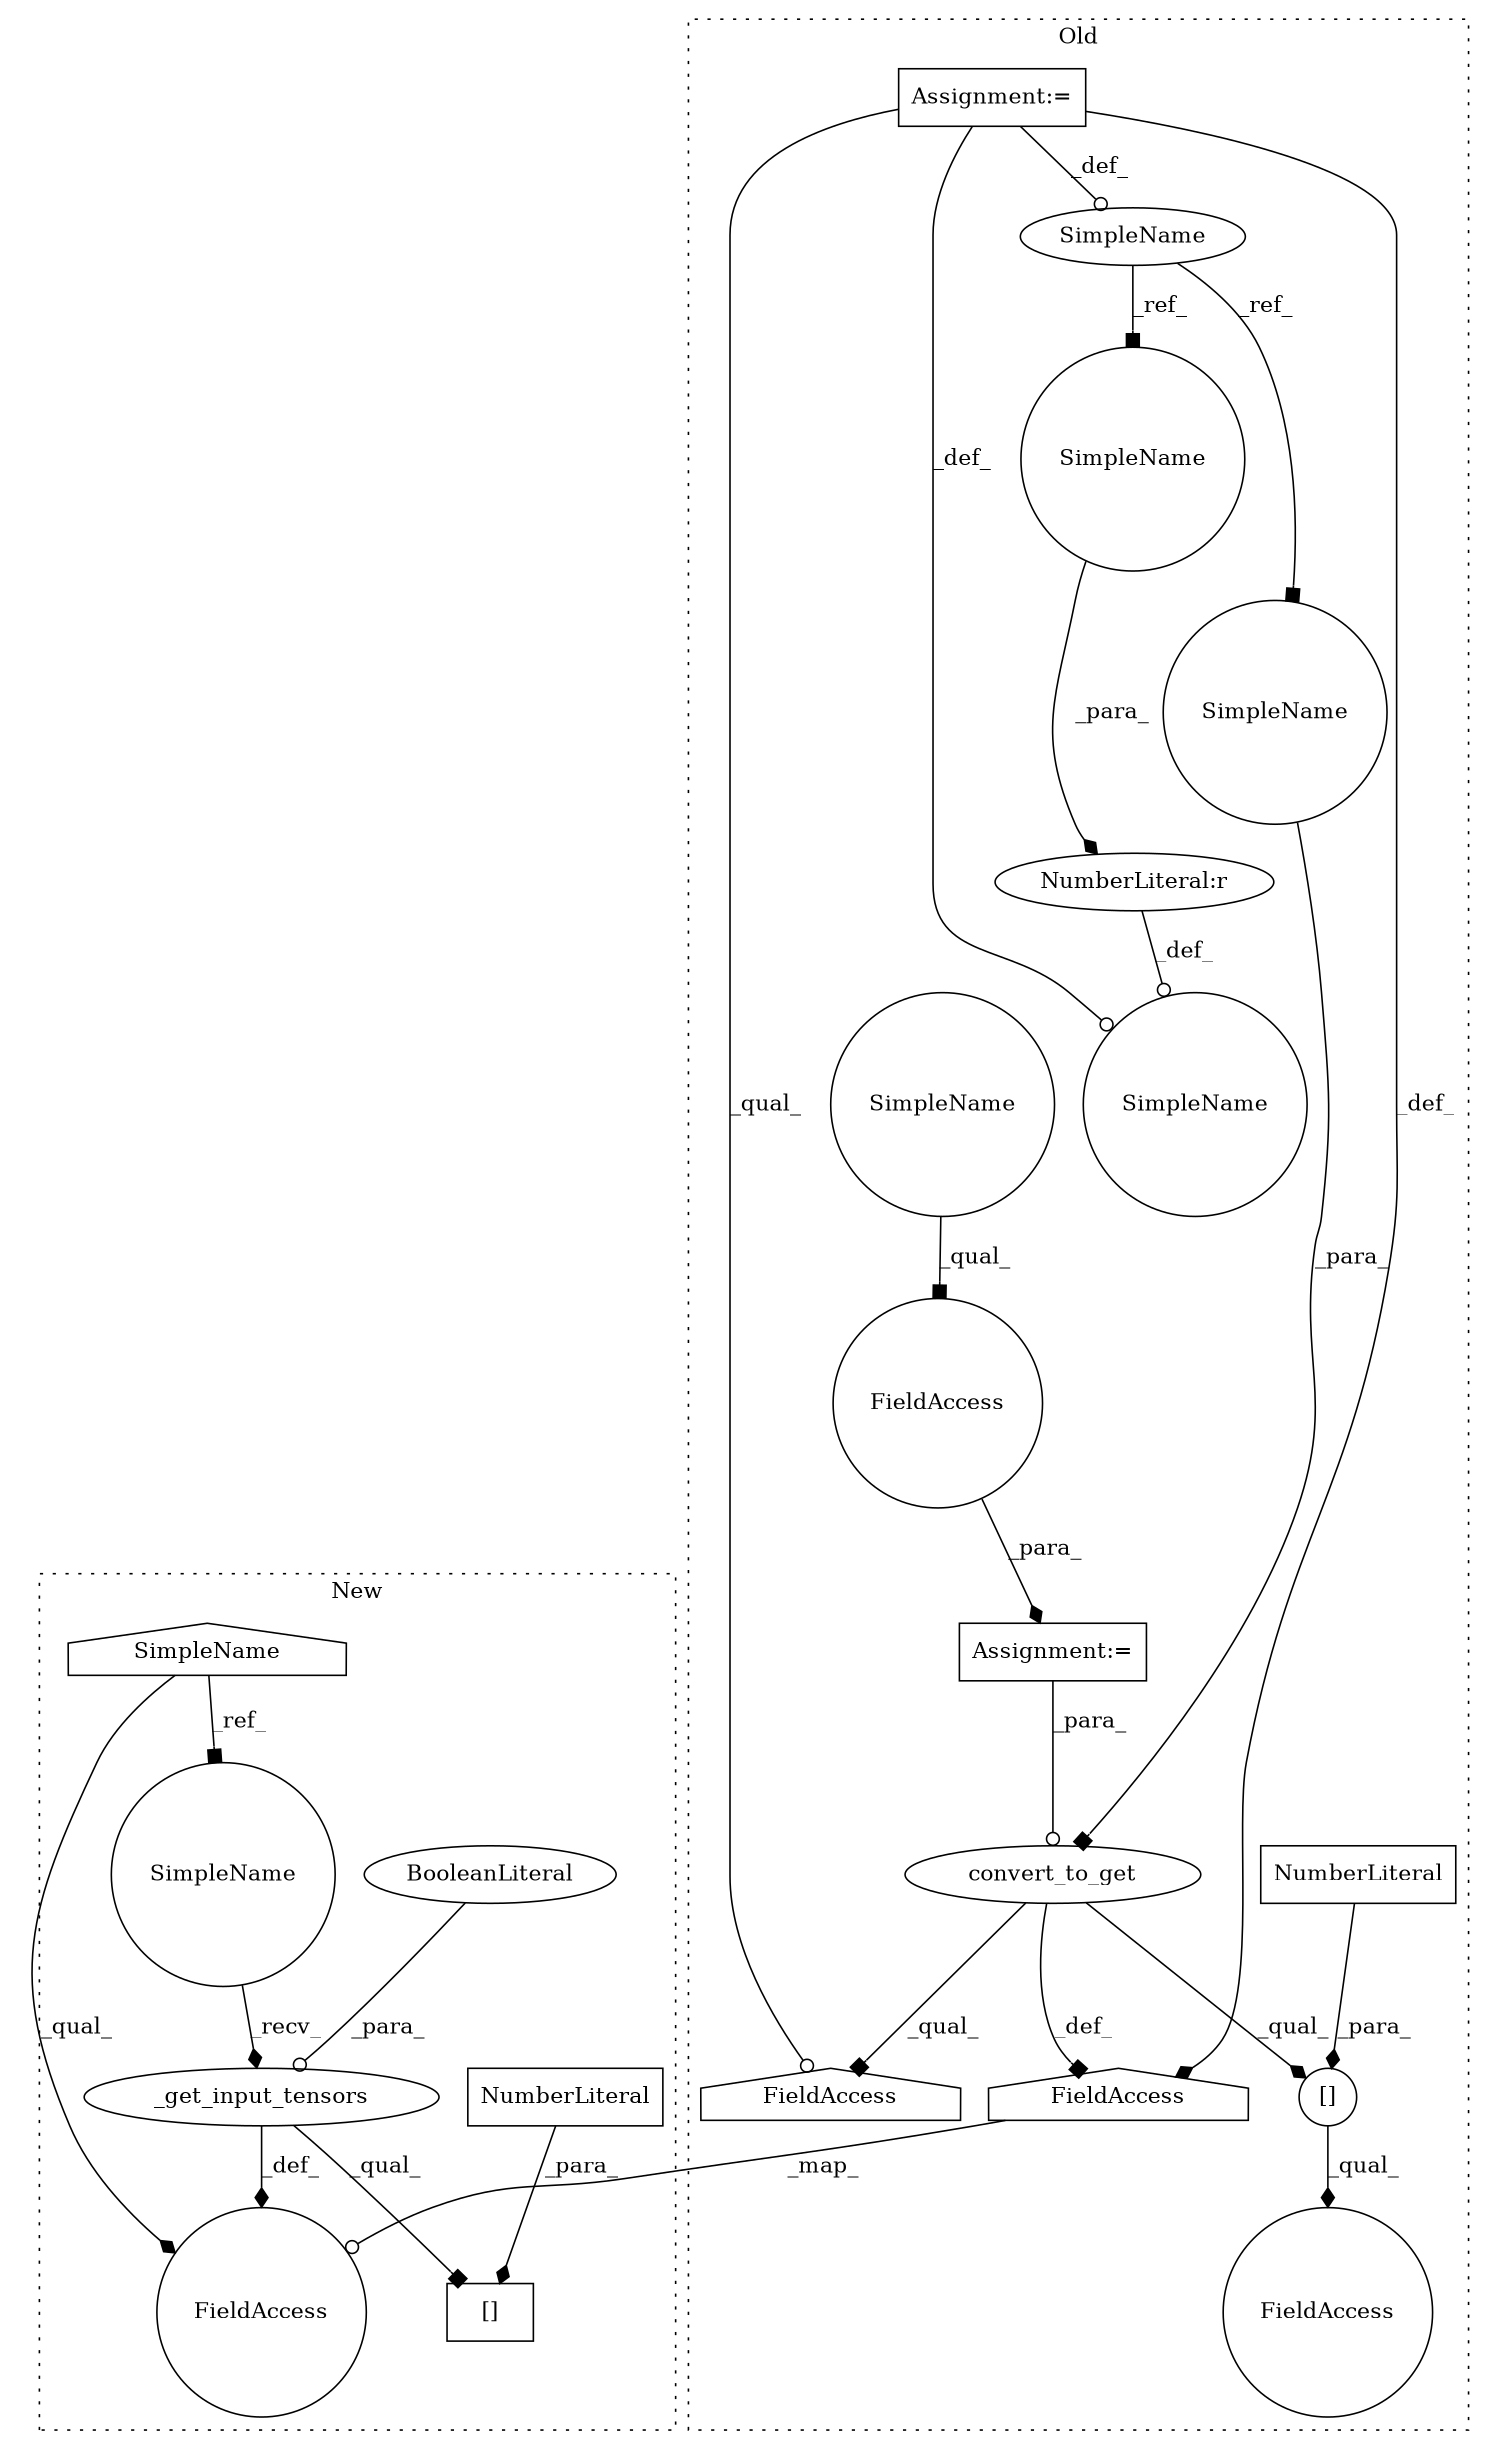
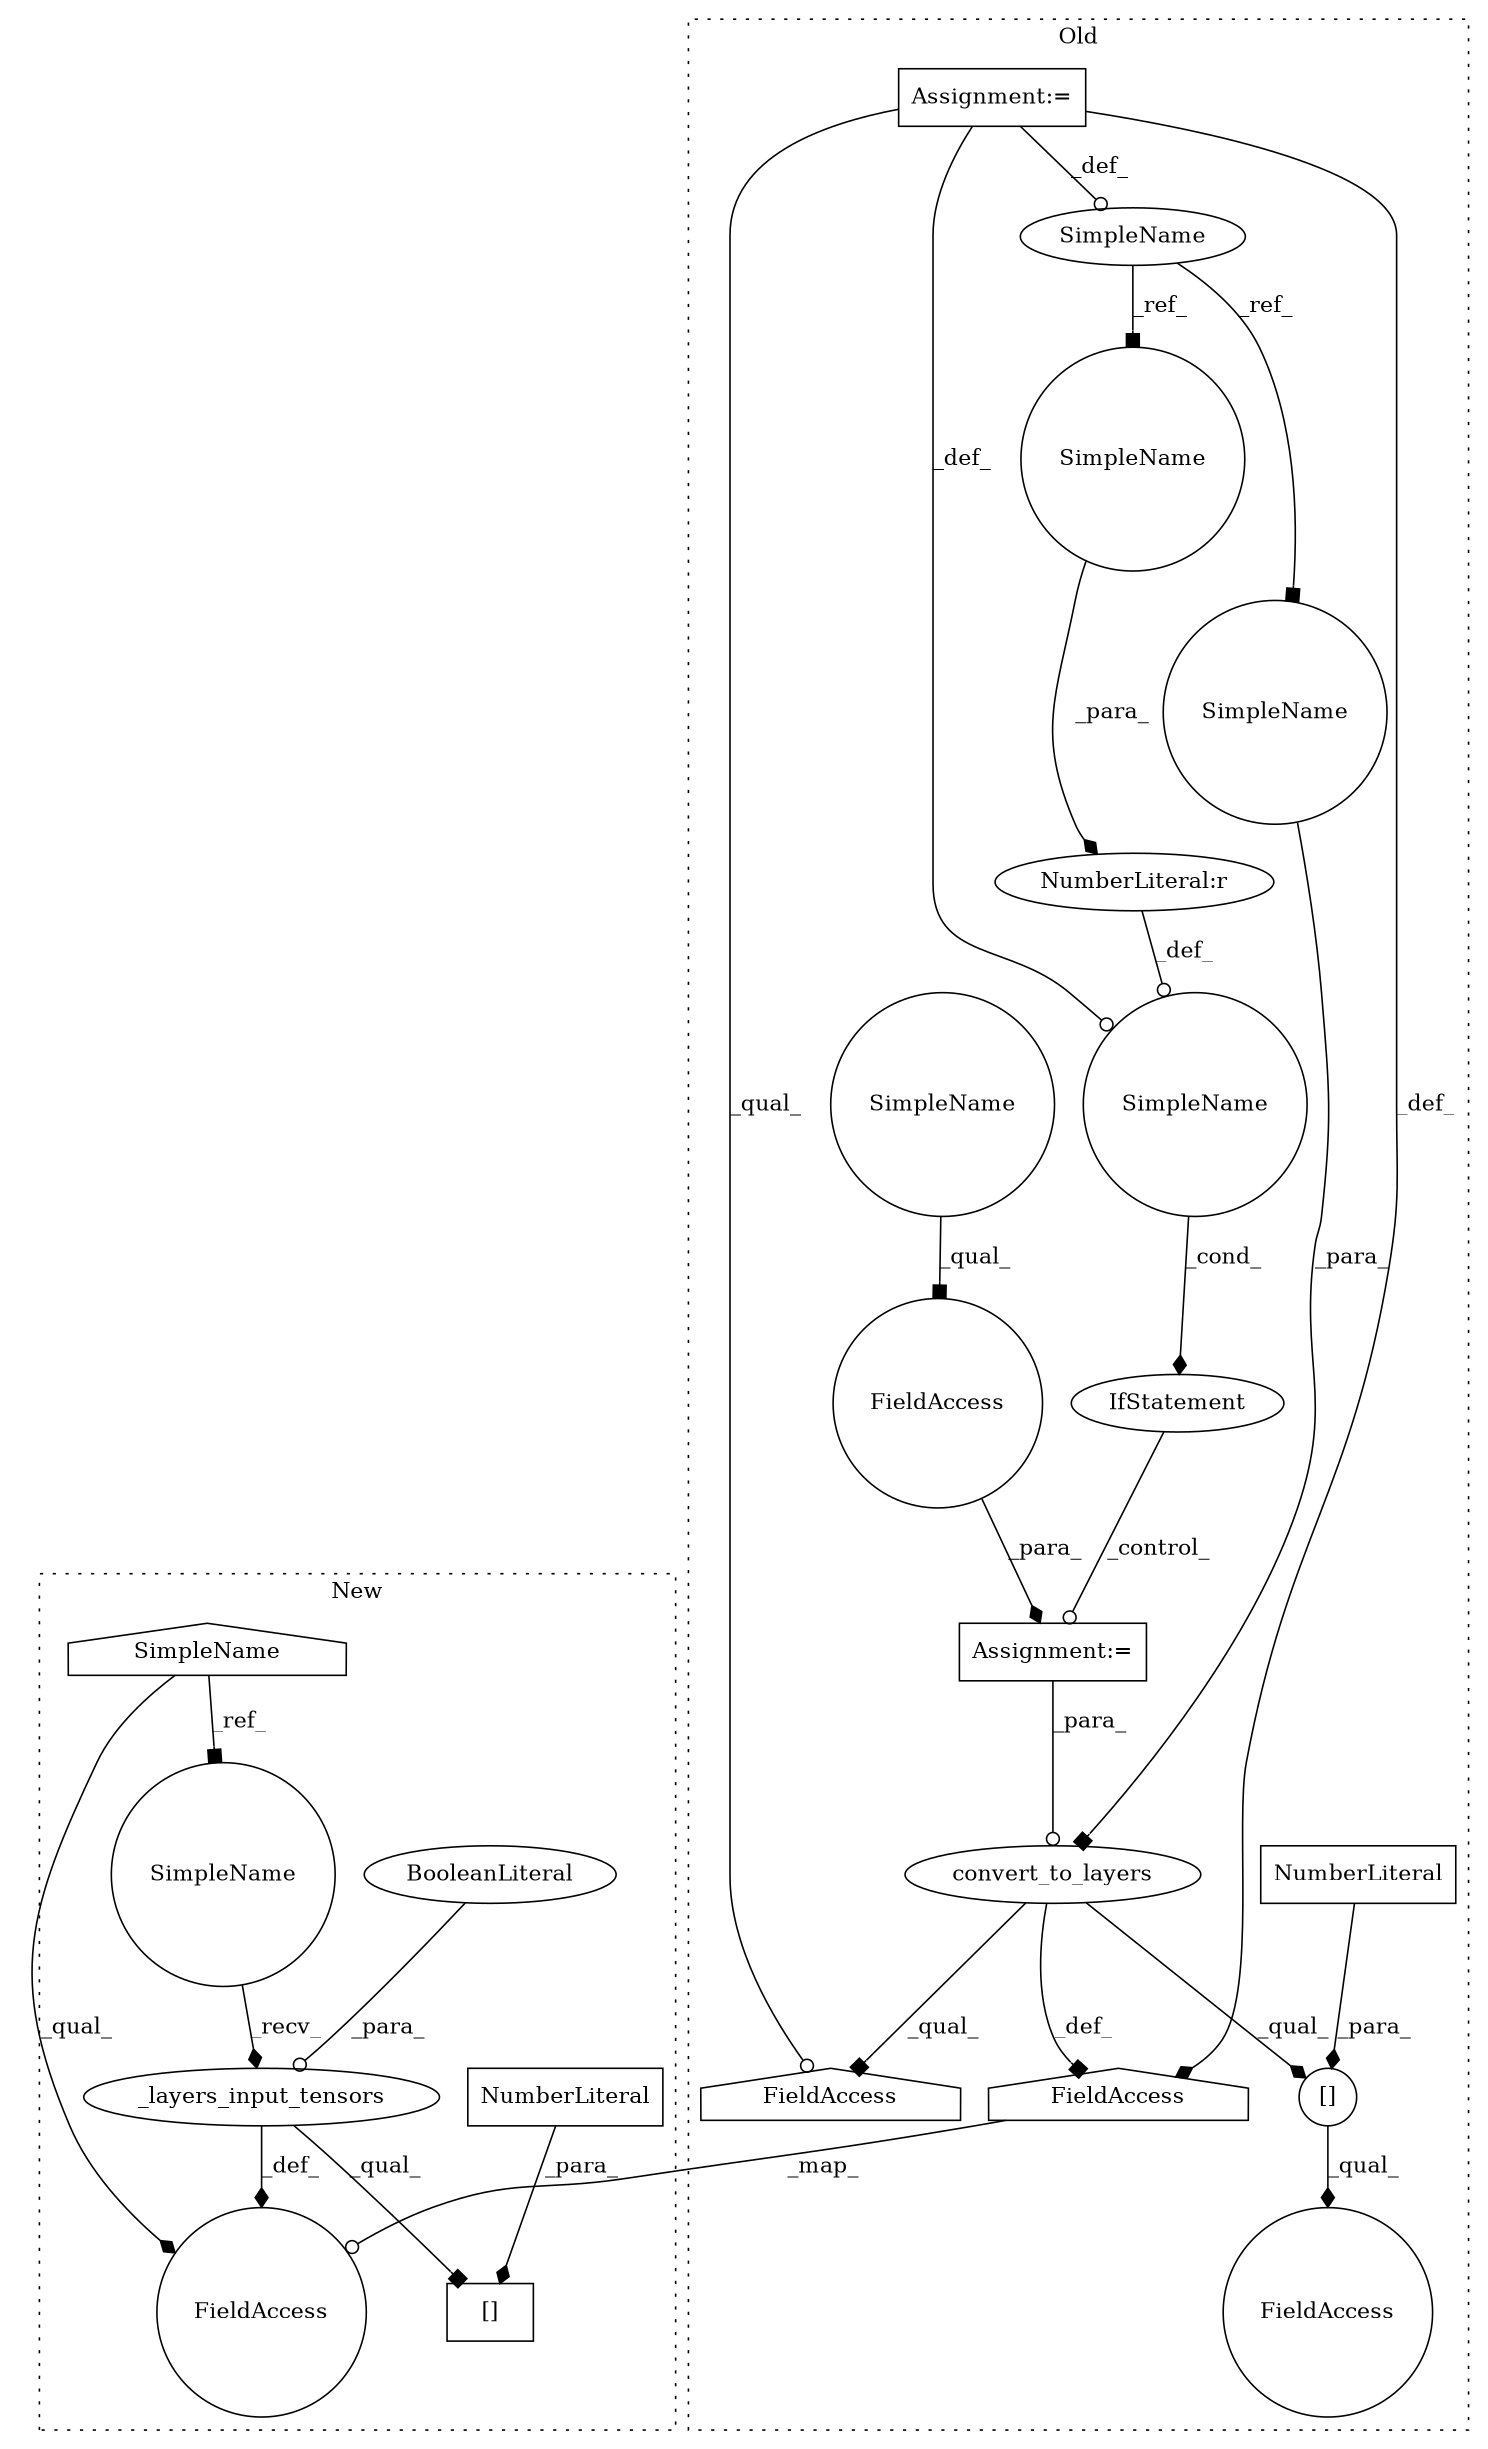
none -> (1178, 1403)
(1053, 1875) -> (1053, 1875)
(262, 2097) -> (262, 2097)
